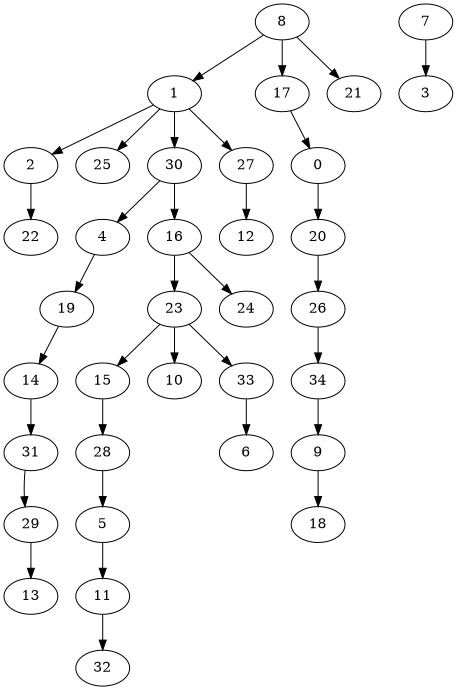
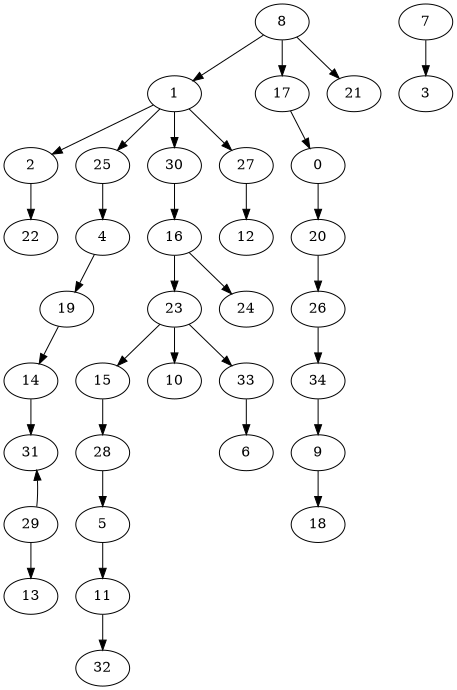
(142, 198) -> (103, 197)
(24, 483) -> (38, 494)
